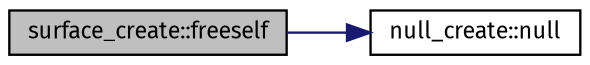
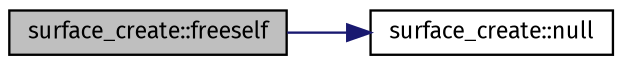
(475, 33) -> (492, 33)
